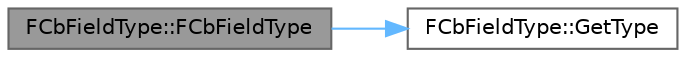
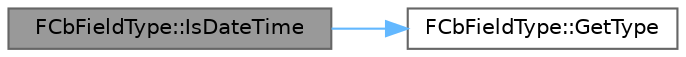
(170, 29) -> (170, 29)
